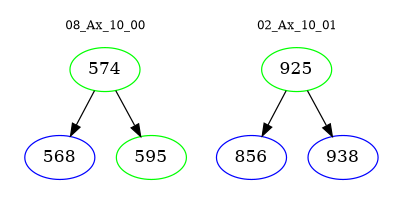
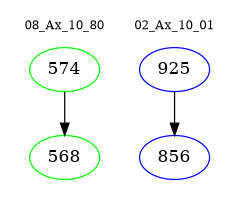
(106, 26) -> (65, 26)
(297, 70) -> (175, 70)
(60, 157) -> (65, 157)
(151, 157) -> none
(343, 157) -> none
